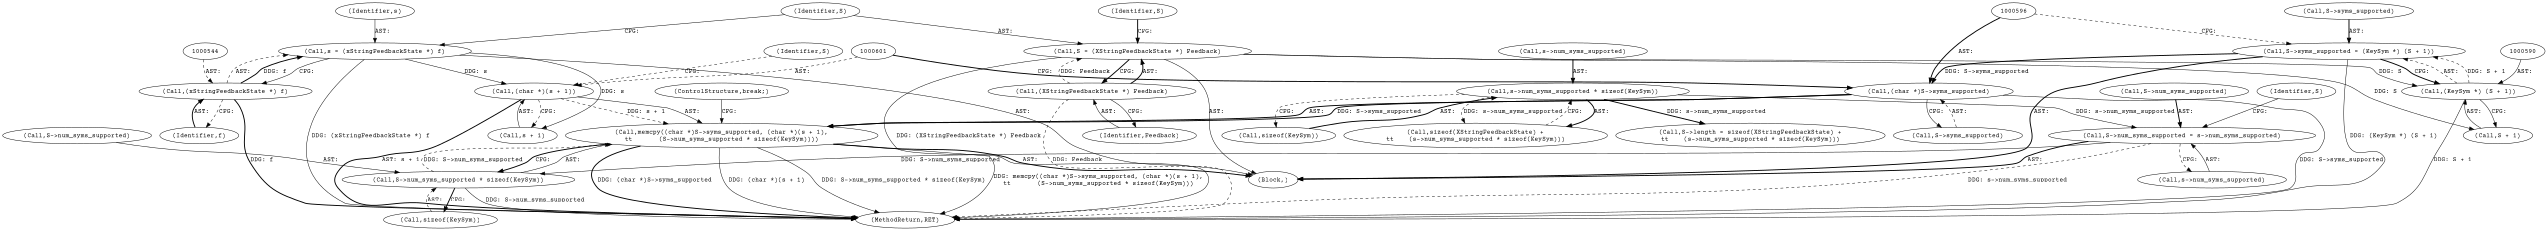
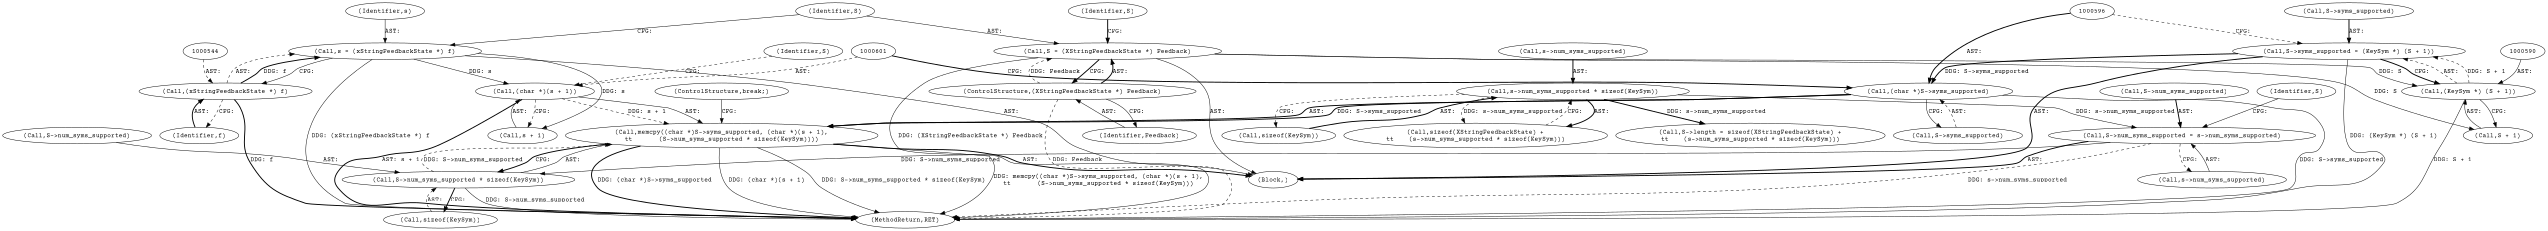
(1092, 91) -> (1062, 91)
